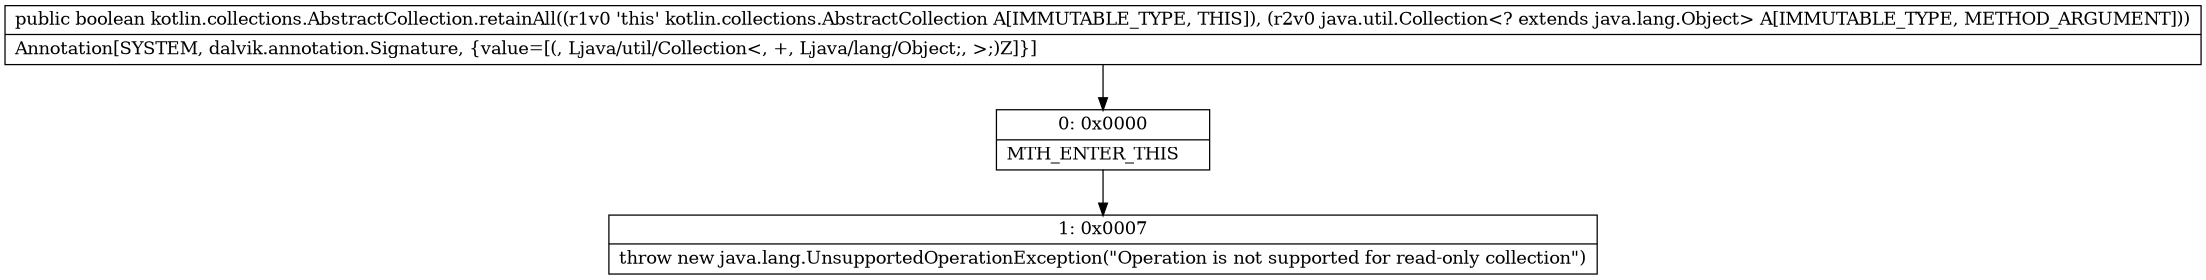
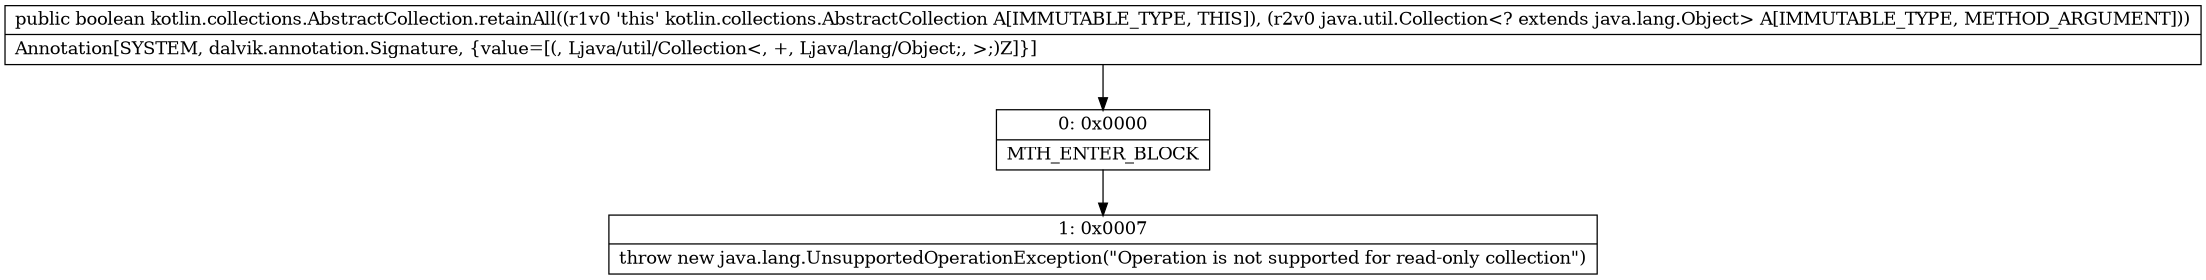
(1093, 154) -> (1103, 154)
